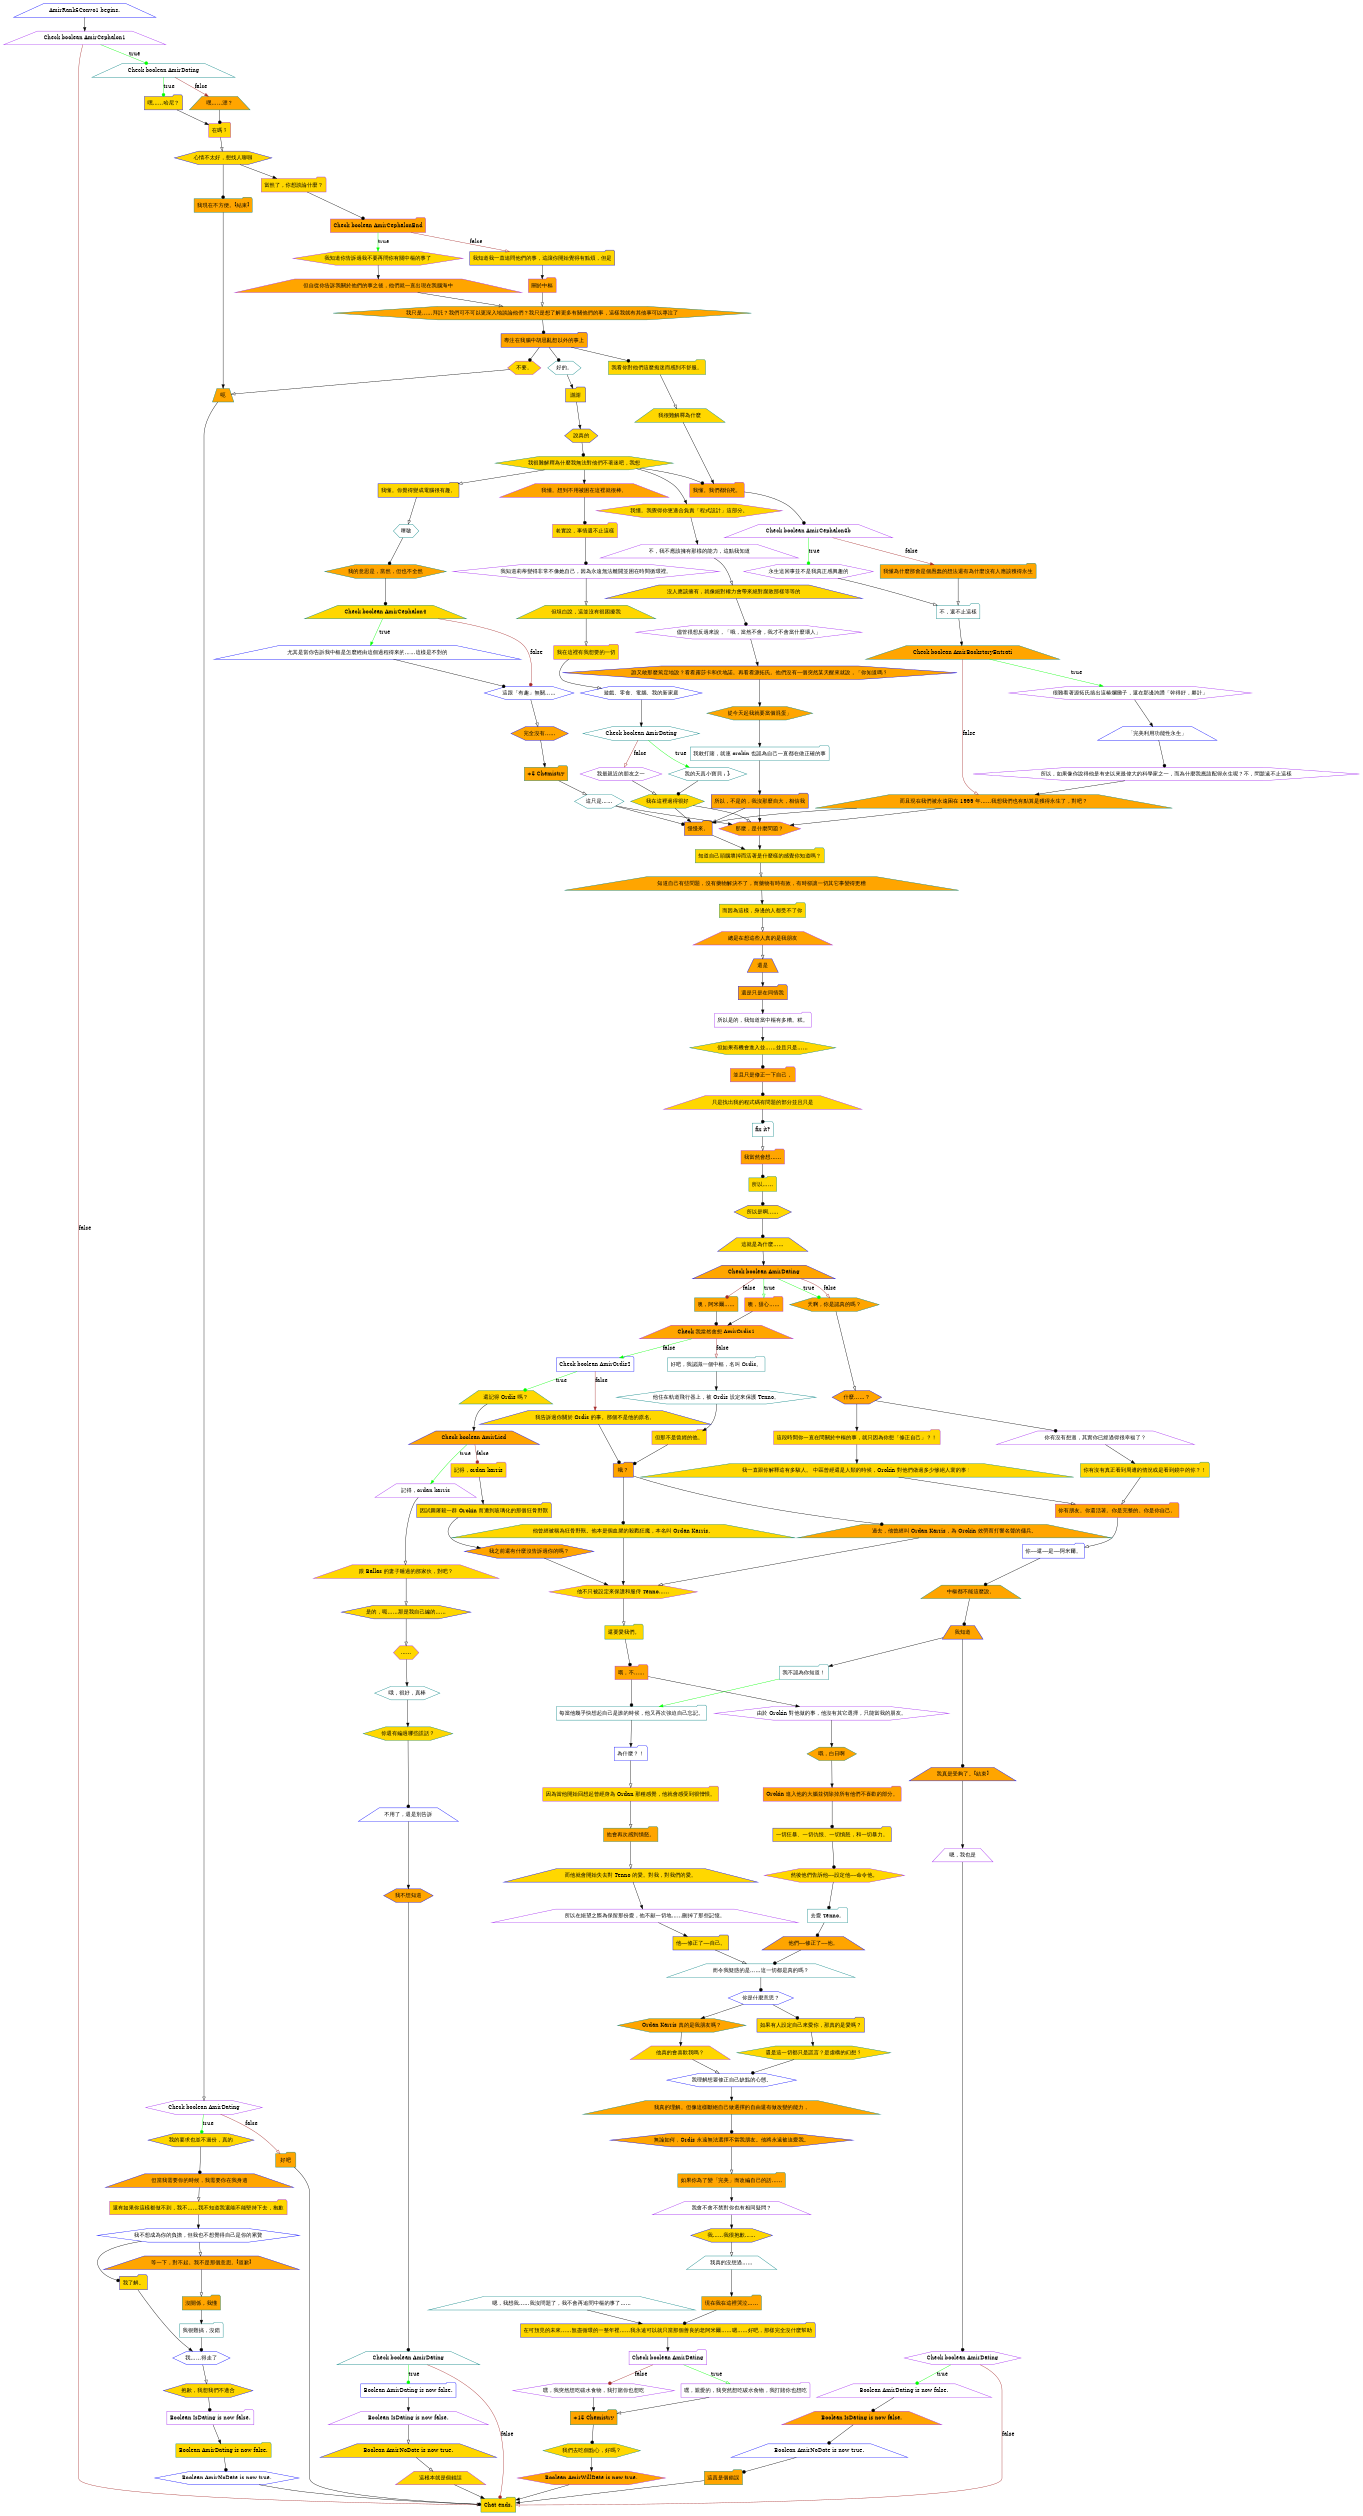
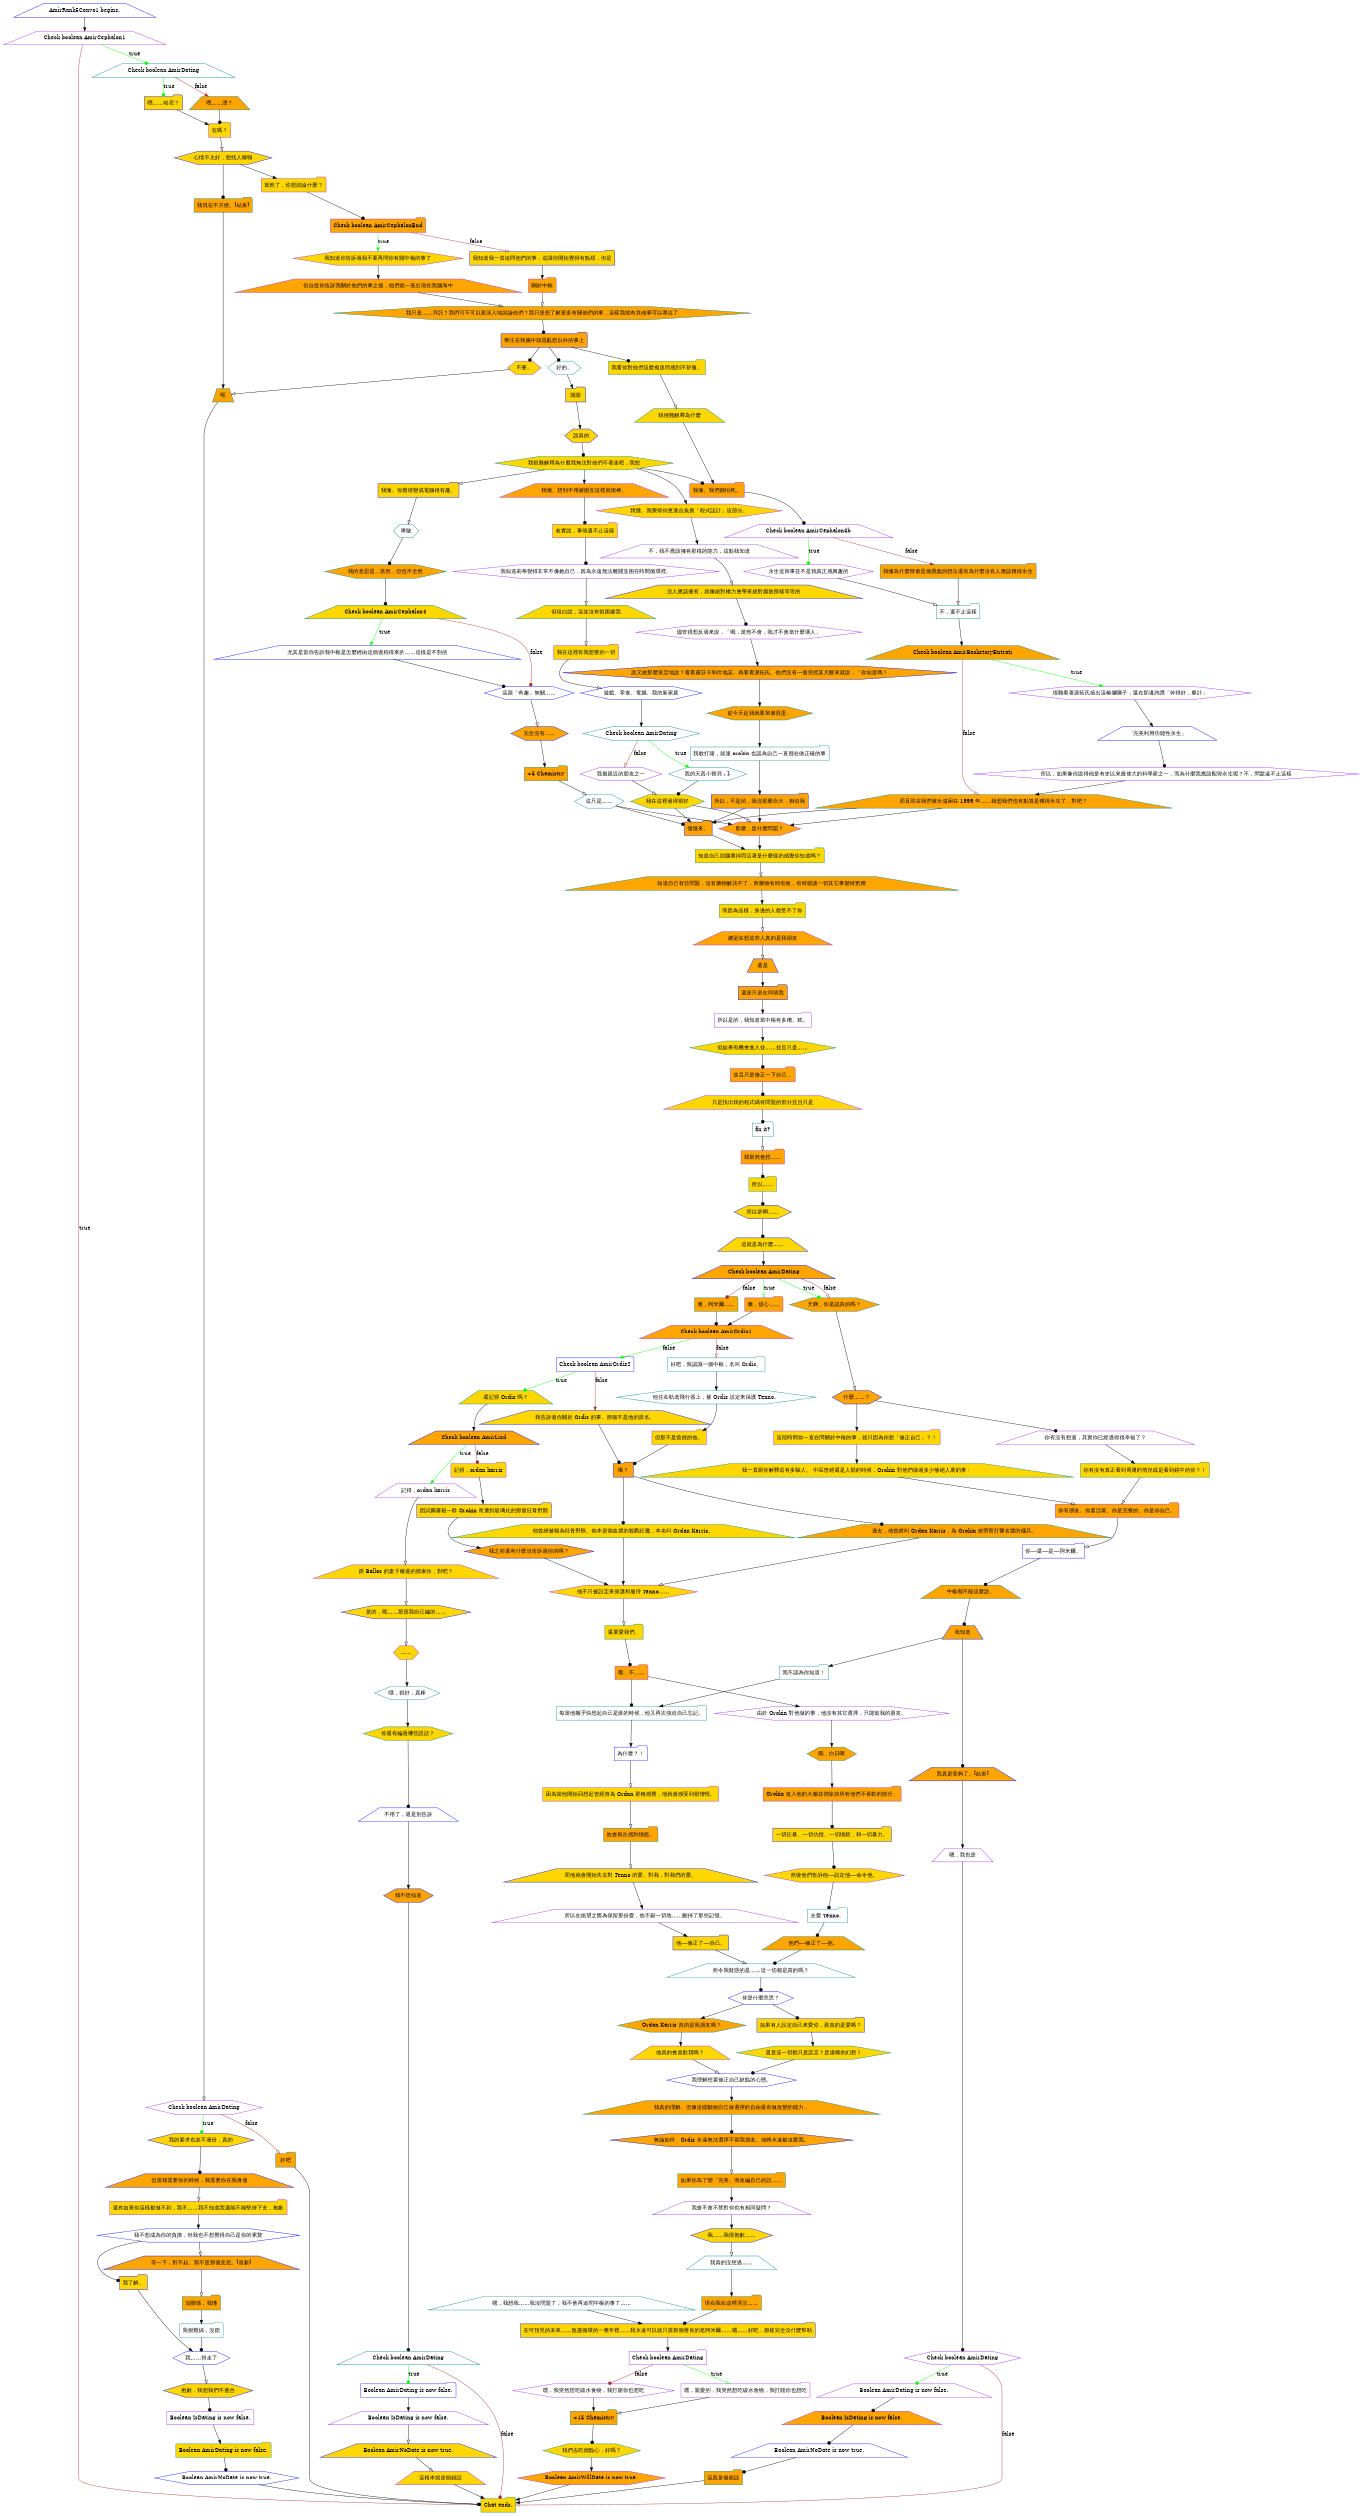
(85, 1228) -> (85, 1228)
(716, 1332) -> (716, 1332)
(718, 1693) -> (718, 1693)
(813, 1943) -> (813, 1943)
